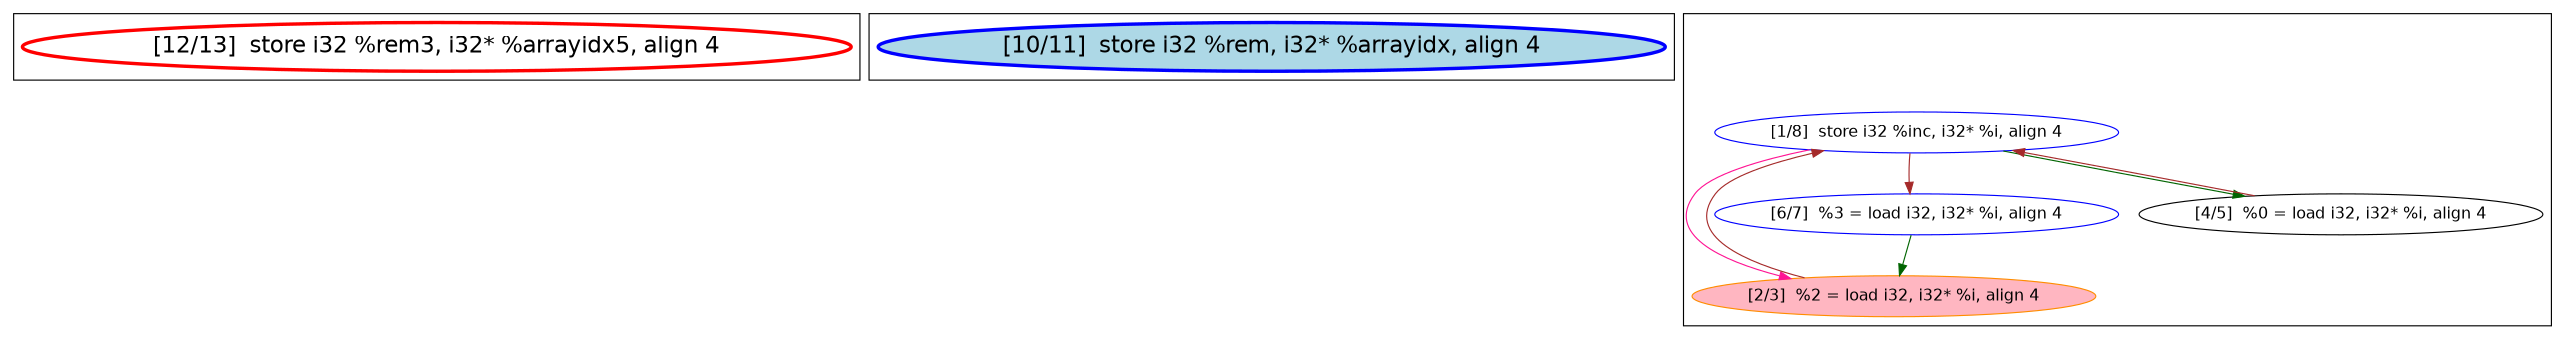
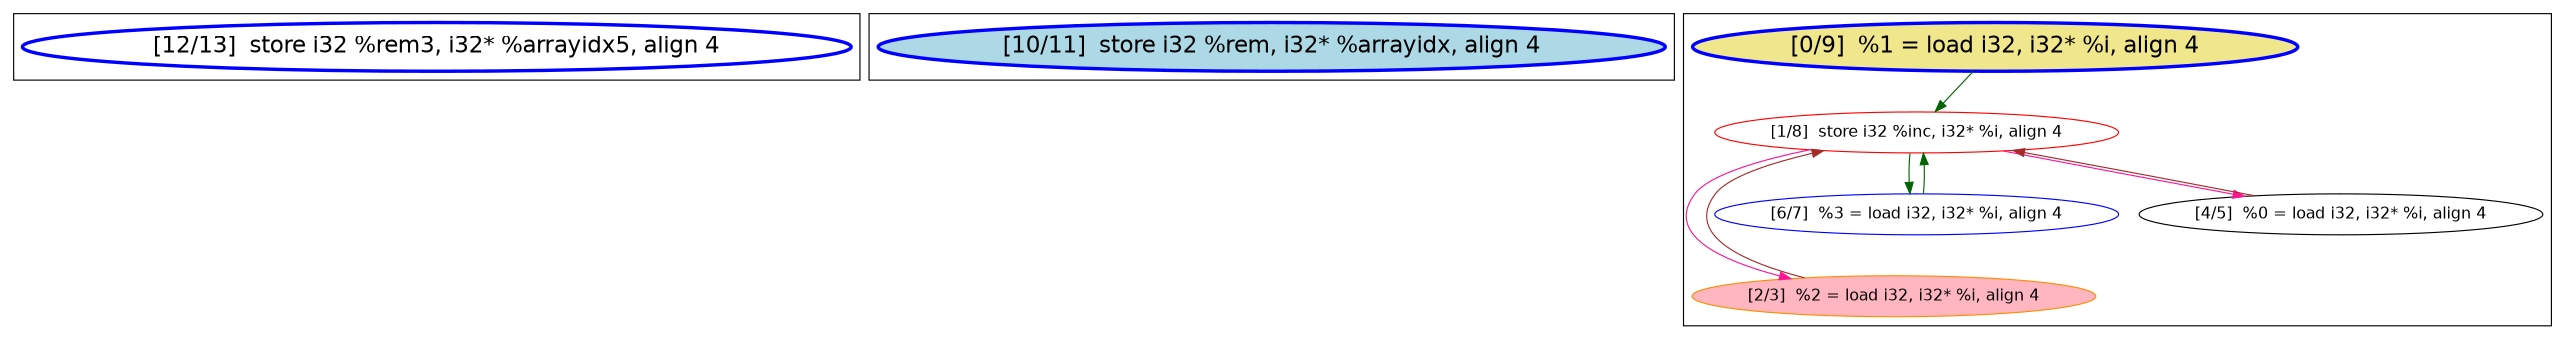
(437, 47) -> (437, 47)
none -> (1995, 47)
(1917, 132) -> (1917, 132)
(1909, 168) -> (1909, 168)
(2118, 173) -> (2118, 173)
(1907, 250) -> (1924, 179)
